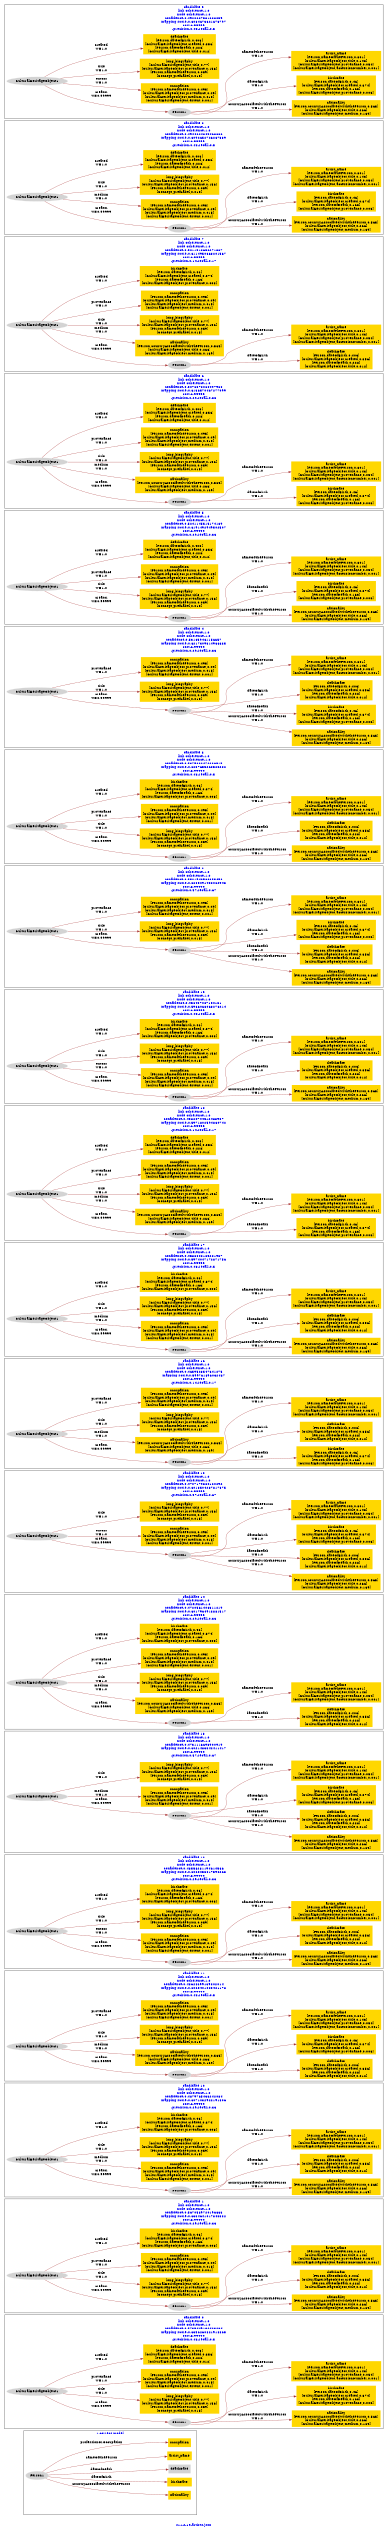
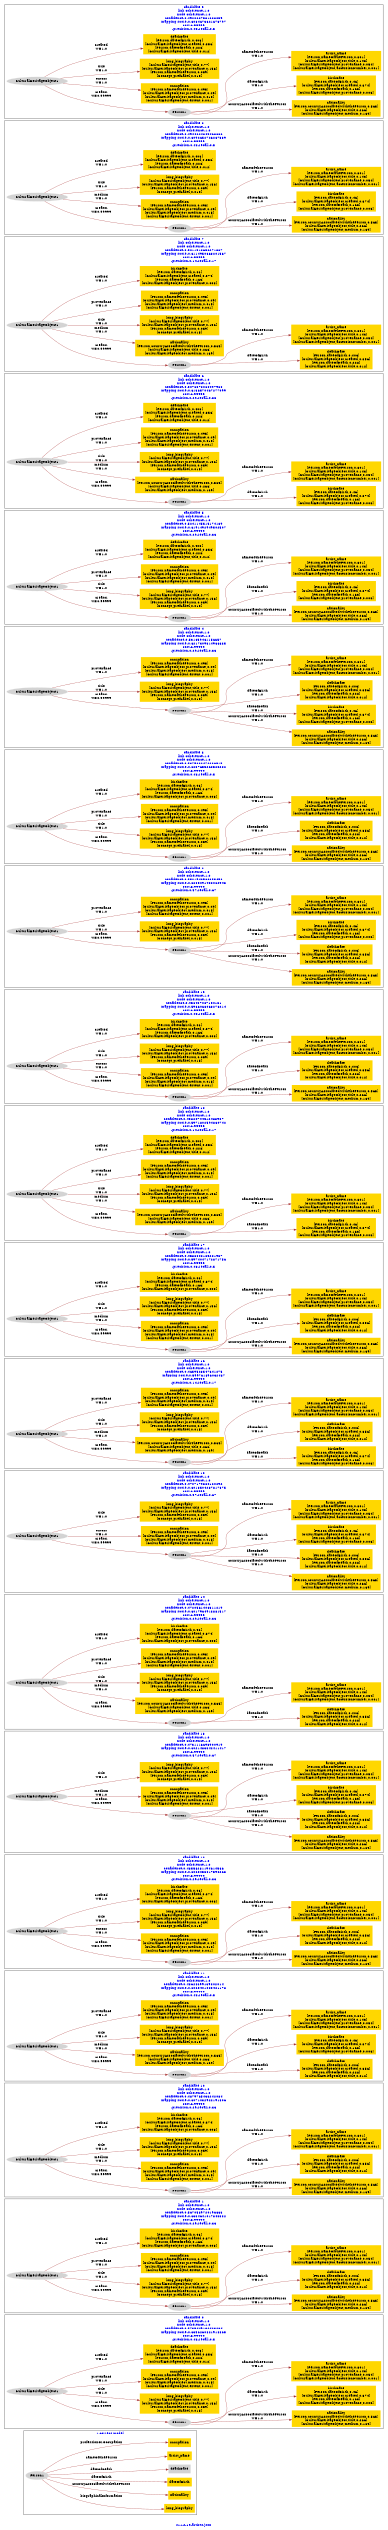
(180, 2482) -> (180, 2482)
none -> (180, 2508)
